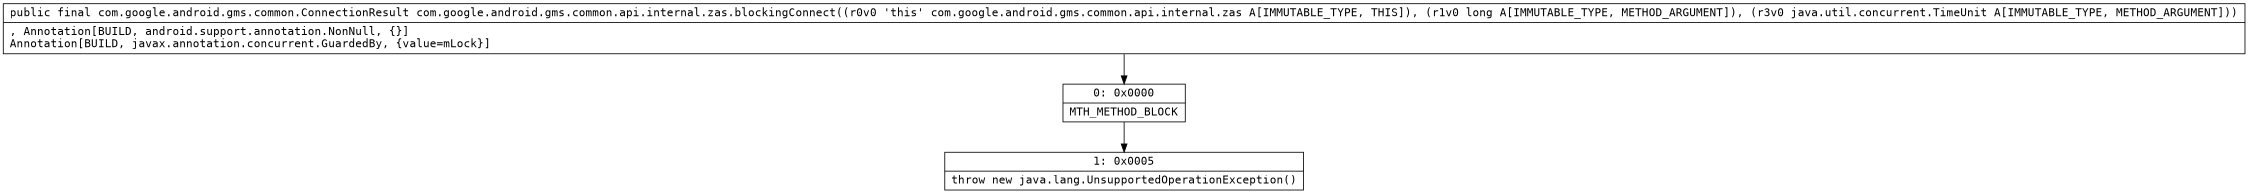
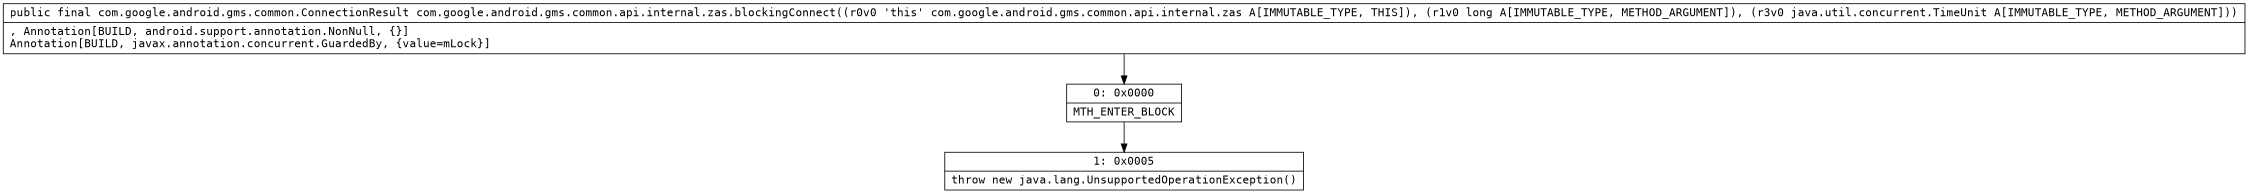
(1124, 112) -> (1124, 112)
